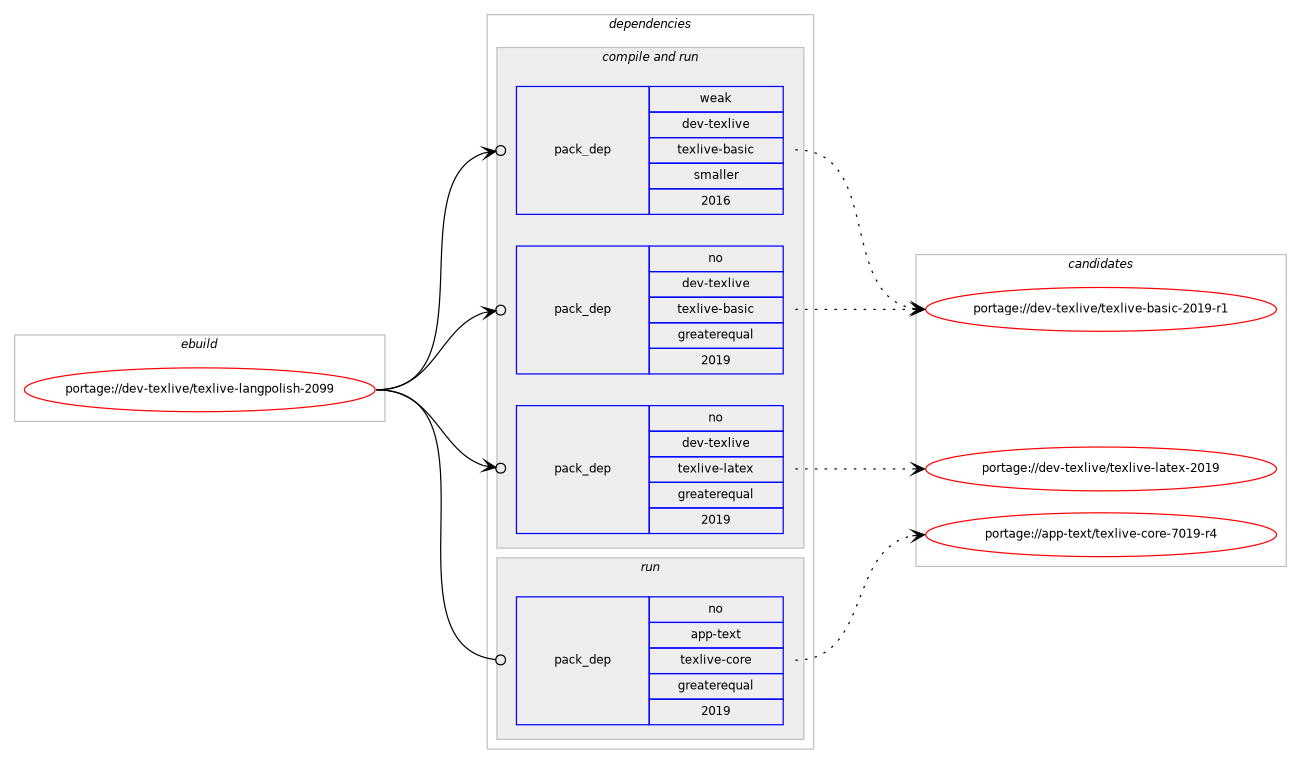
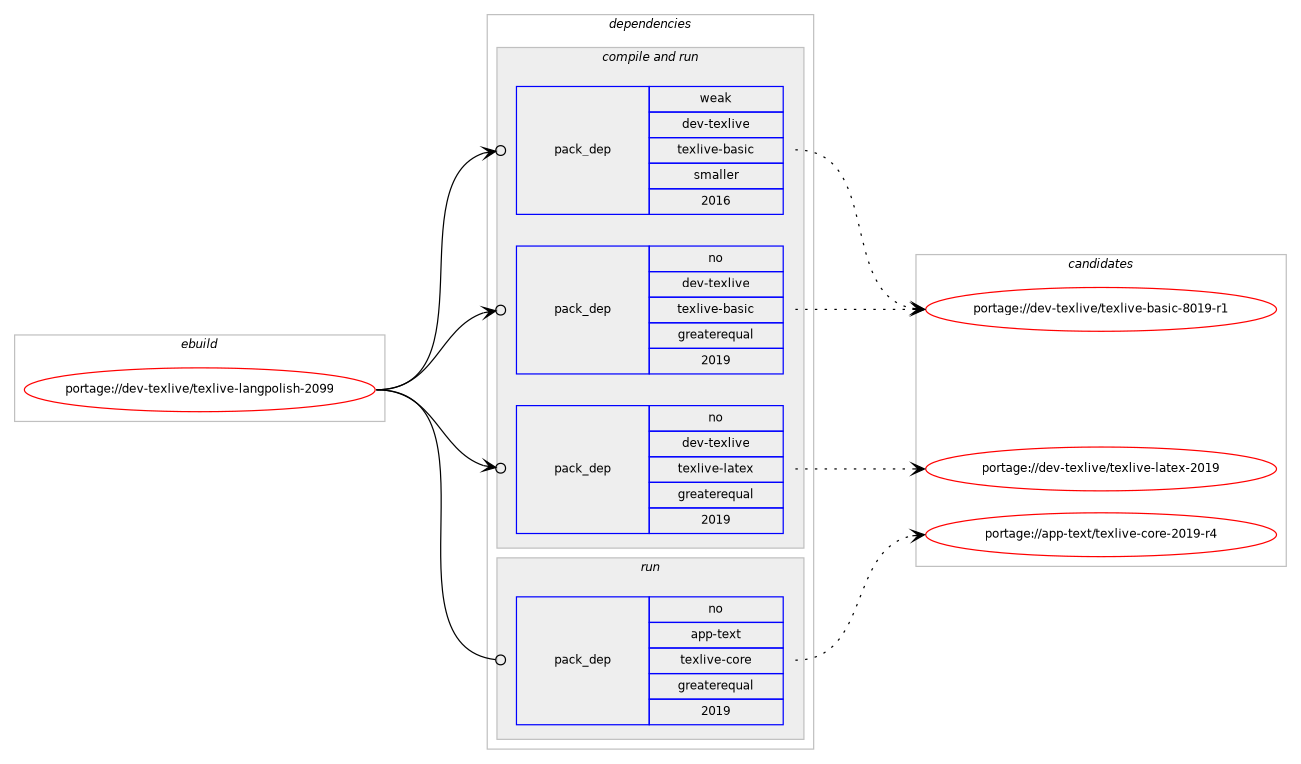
(1101, 309) -> (1101, 309)
(1101, 535) -> (1101, 535)
